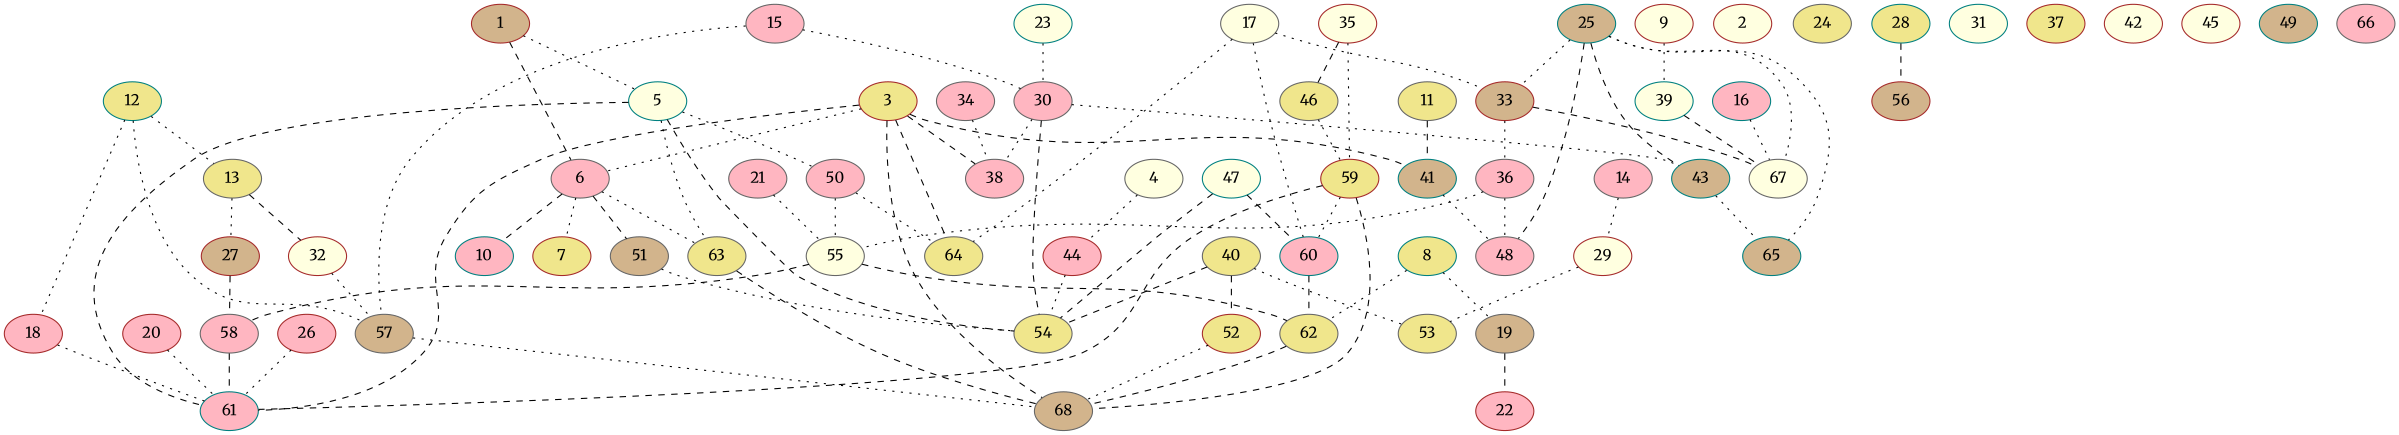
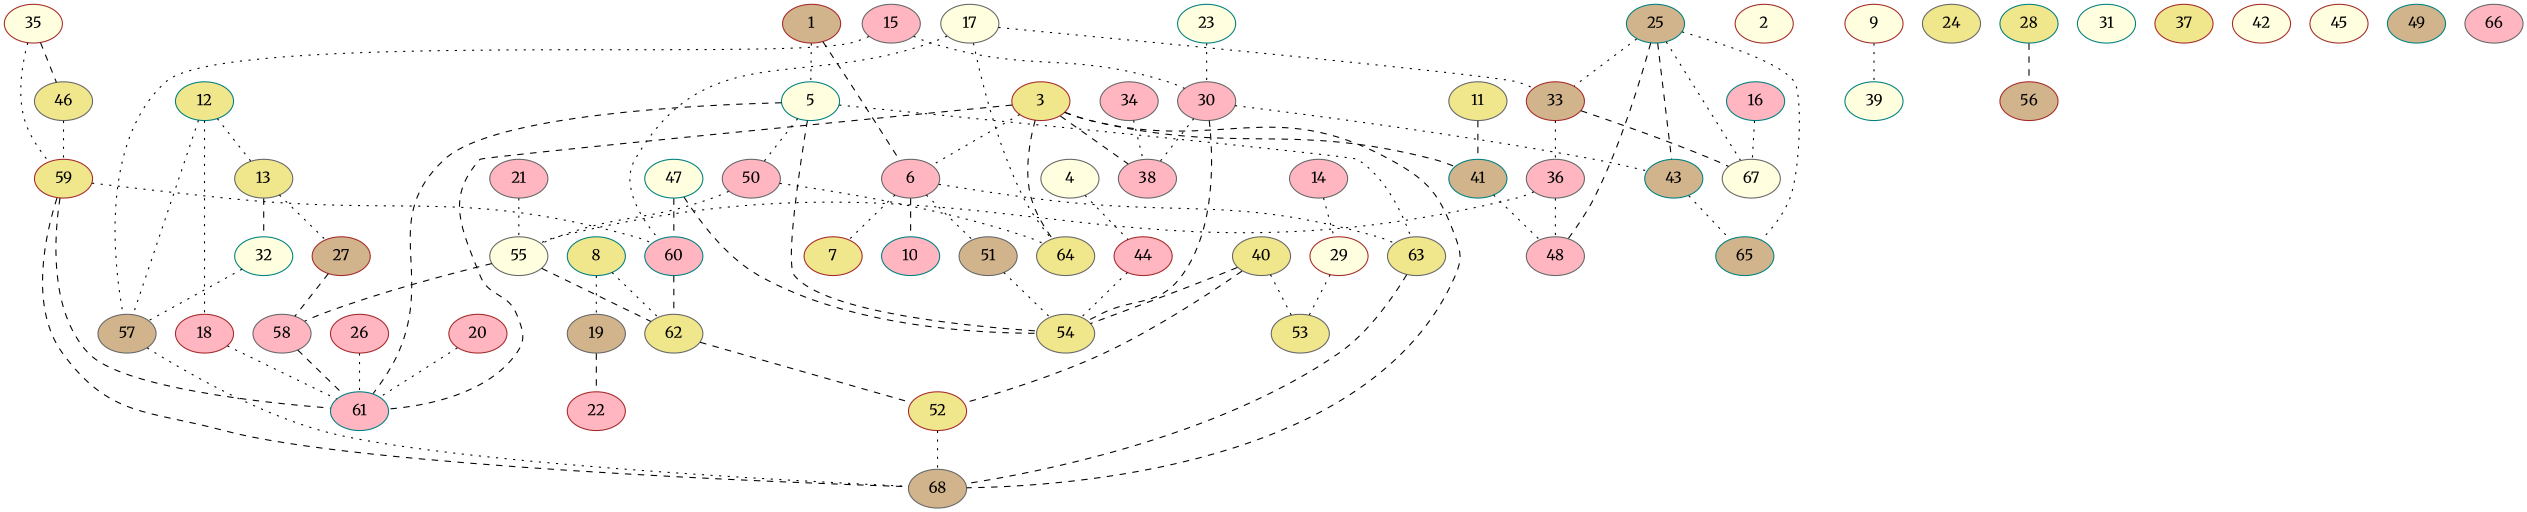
(1721, 140) -> none
(610, 217) -> (956, 224)
(318, 256) -> (264, 256)
(1190, 379) -> (806, 372)
